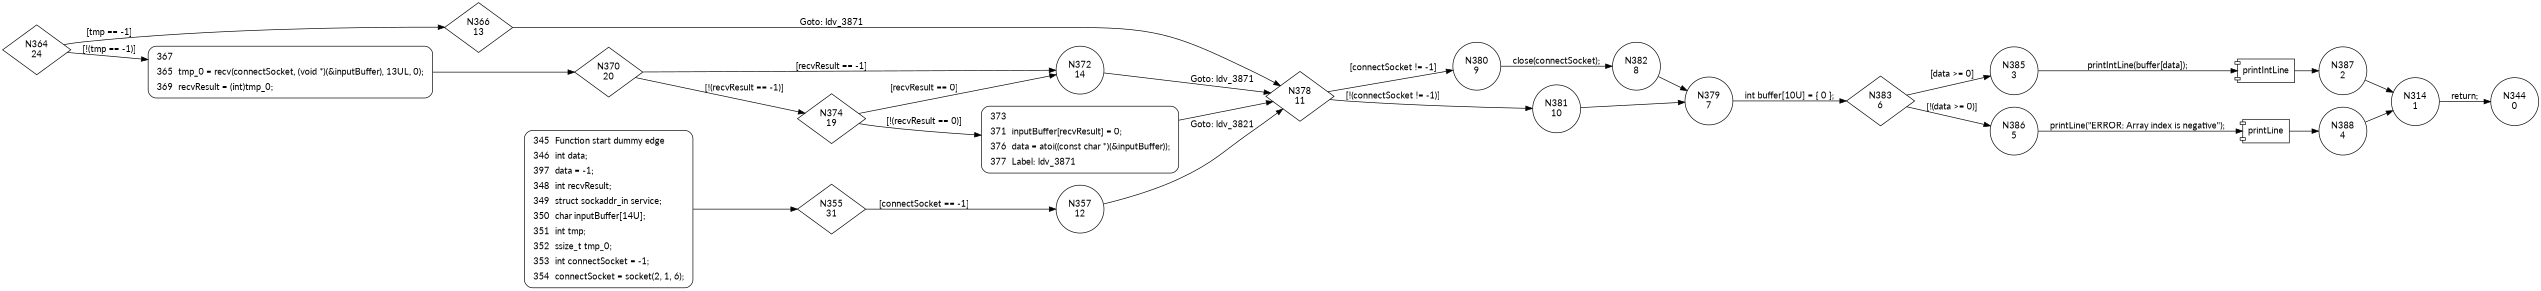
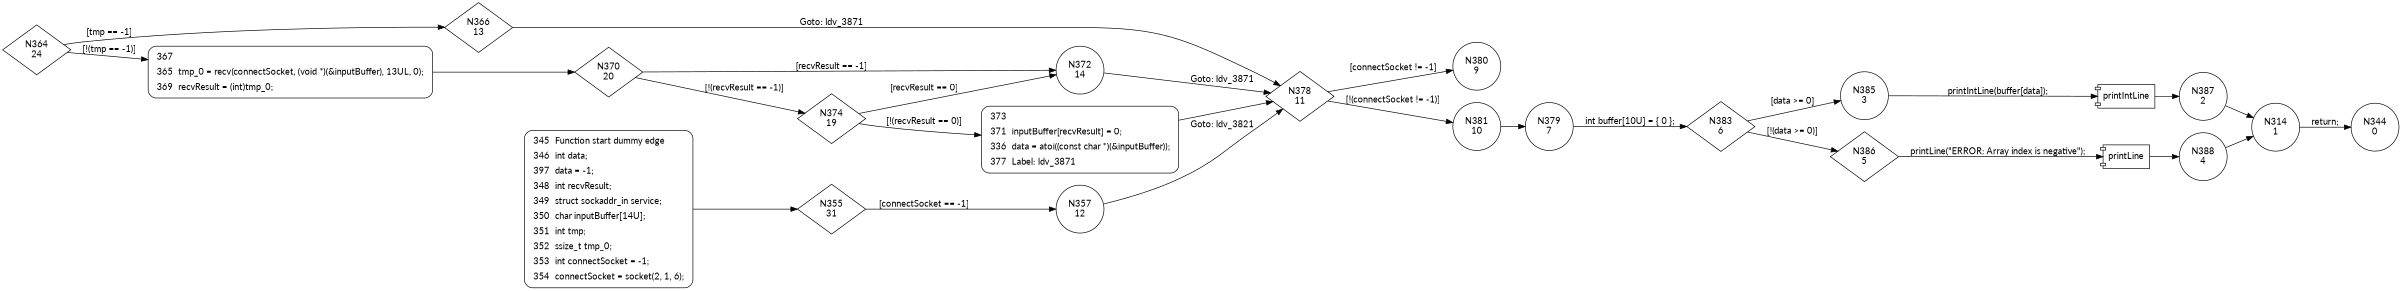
(1636, 66) -> none
(2014, 131) -> (1864, 157)
(998, 147) -> (998, 147)
